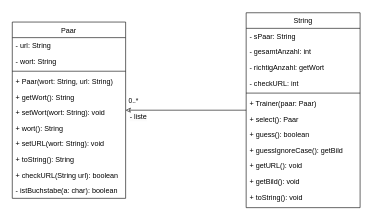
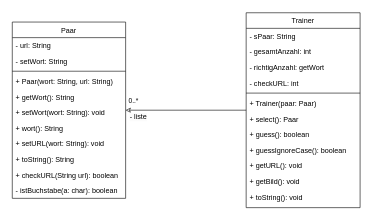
(303, 21) -> (303, 21)
(40, 61) -> (46, 61)
(301, 150) -> (302, 150)
